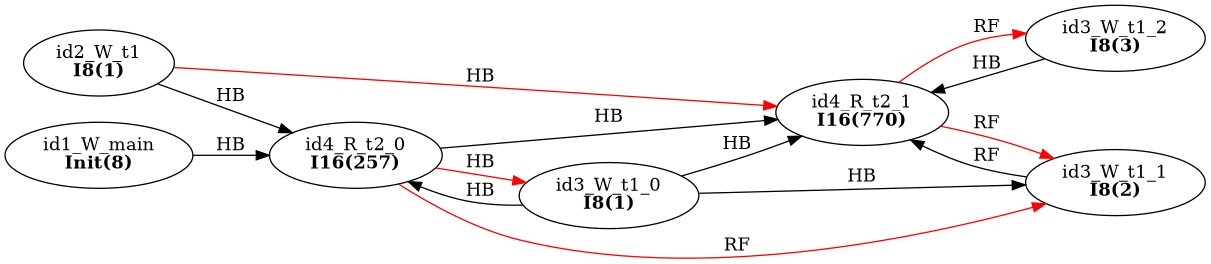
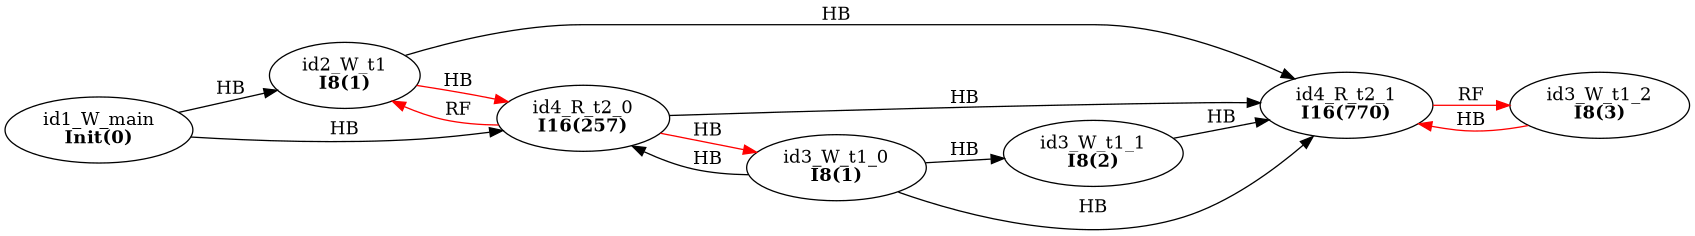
(994, 74) -> (1480, 131)
(469, 86) -> (846, 25)
none -> (221, 103)
(219, 106) -> (456, 92)
(992, 138) -> none
(987, 156) -> (1222, 118)
(99, 163) -> (99, 138)
(711, 257) -> (451, 121)
